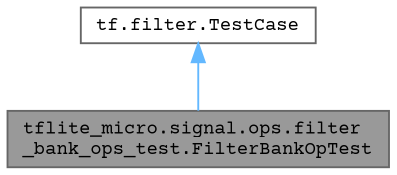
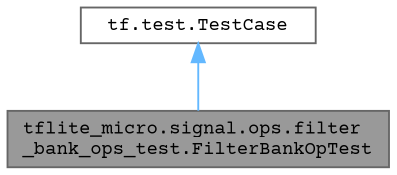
(198, 25) -> (198, 25)
